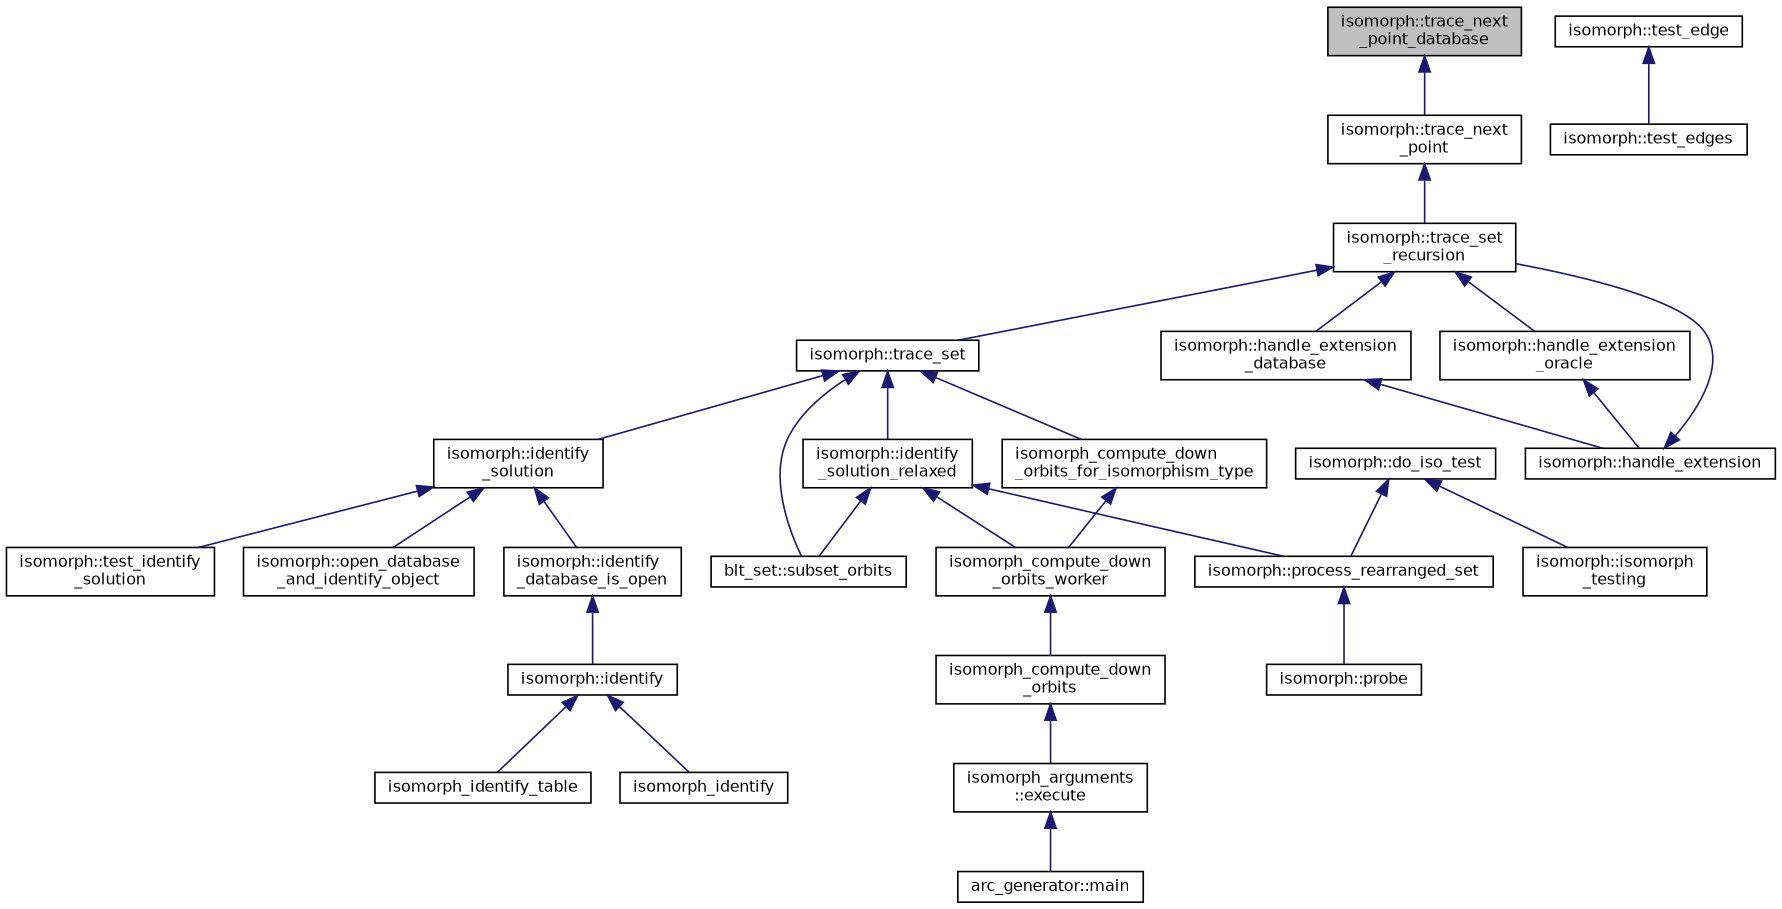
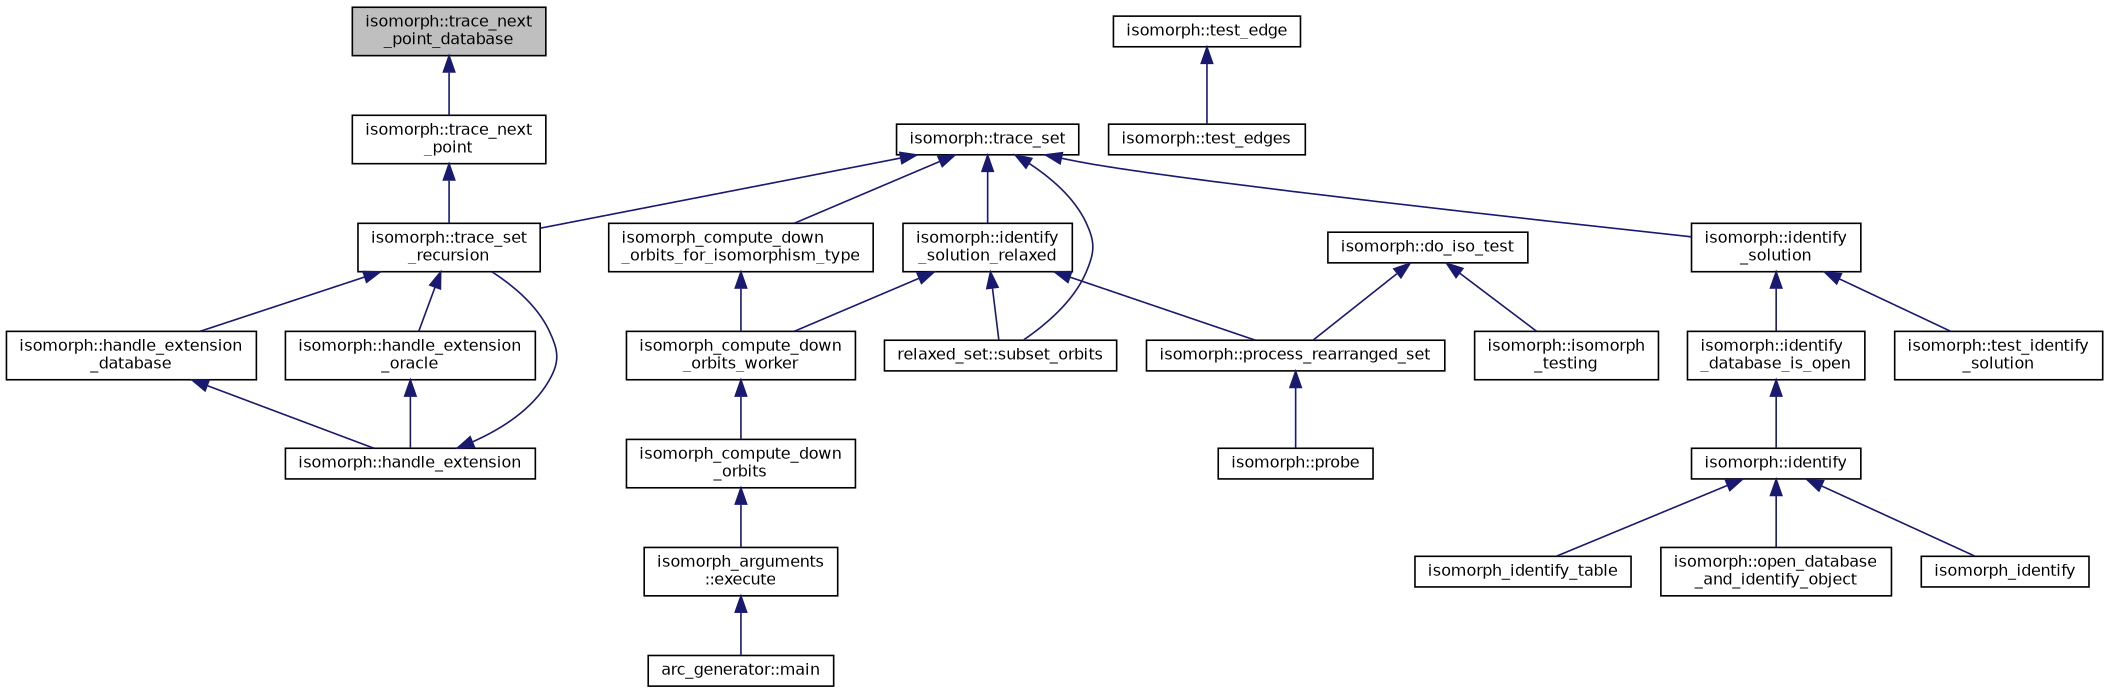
(1137, 305) -> (721, 193)
(432, 522) -> (1776, 522)
(809, 572) -> (1001, 356)
